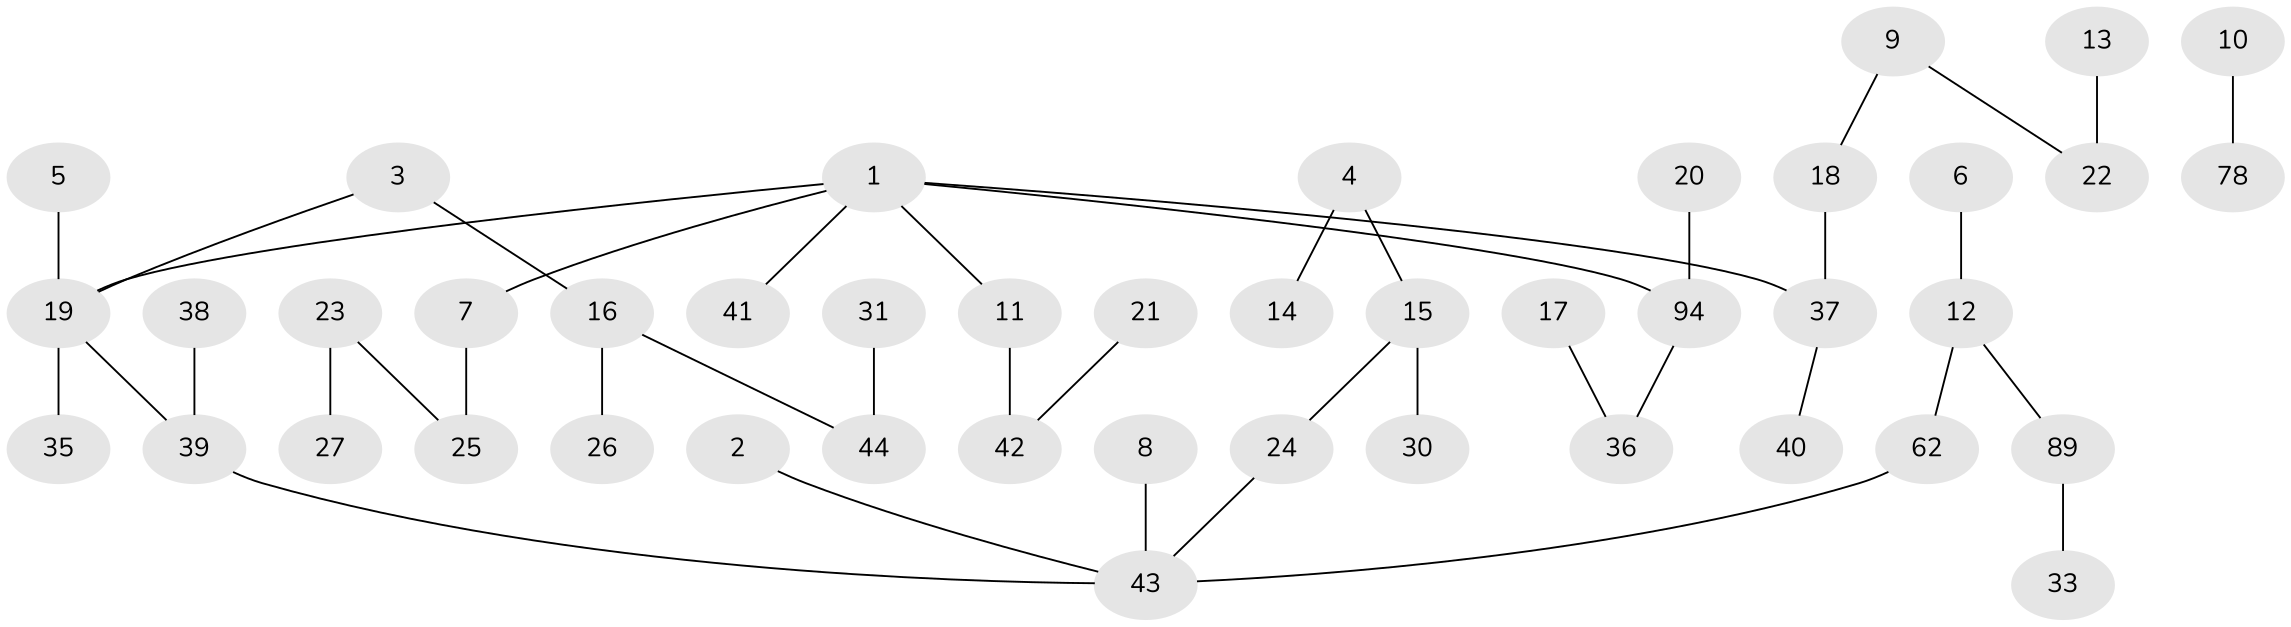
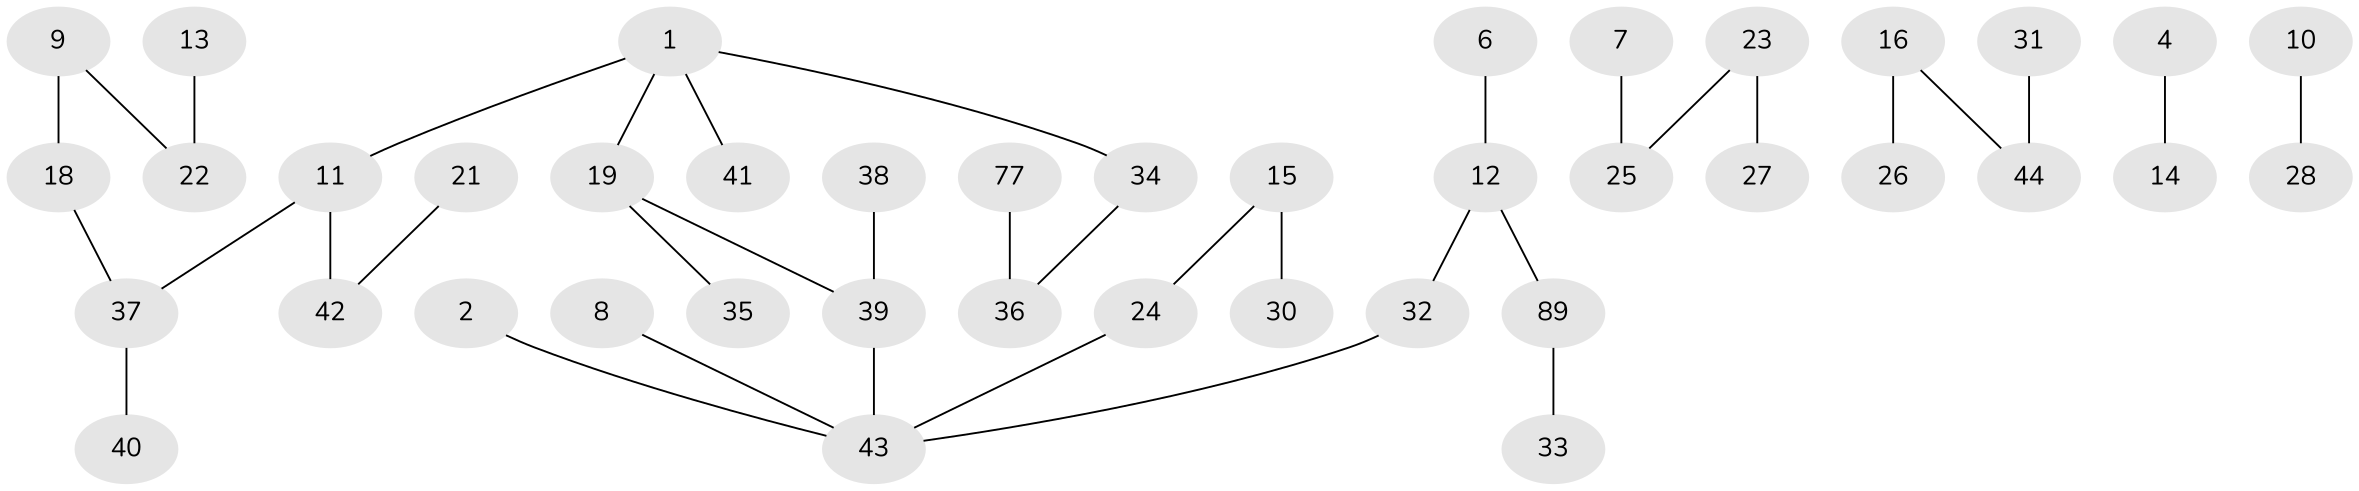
(59, 177) -> none
(398, 177) -> none
(1689, 177) -> none
(2233, 177) -> (2301, 177)
(1401, 225) -> (228, 246)
(664, 236) -> none
(1385, 249) -> none
(1553, 313) -> (1010, 177)
(1689, 313) -> (1146, 177)
(1927, 449) -> (1418, 313)
